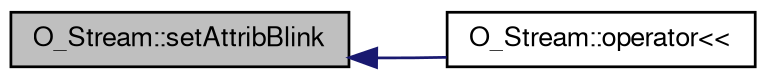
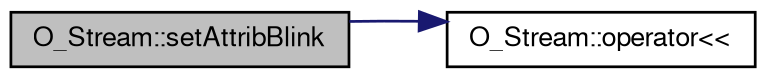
(412, 58) -> (384, 21)
